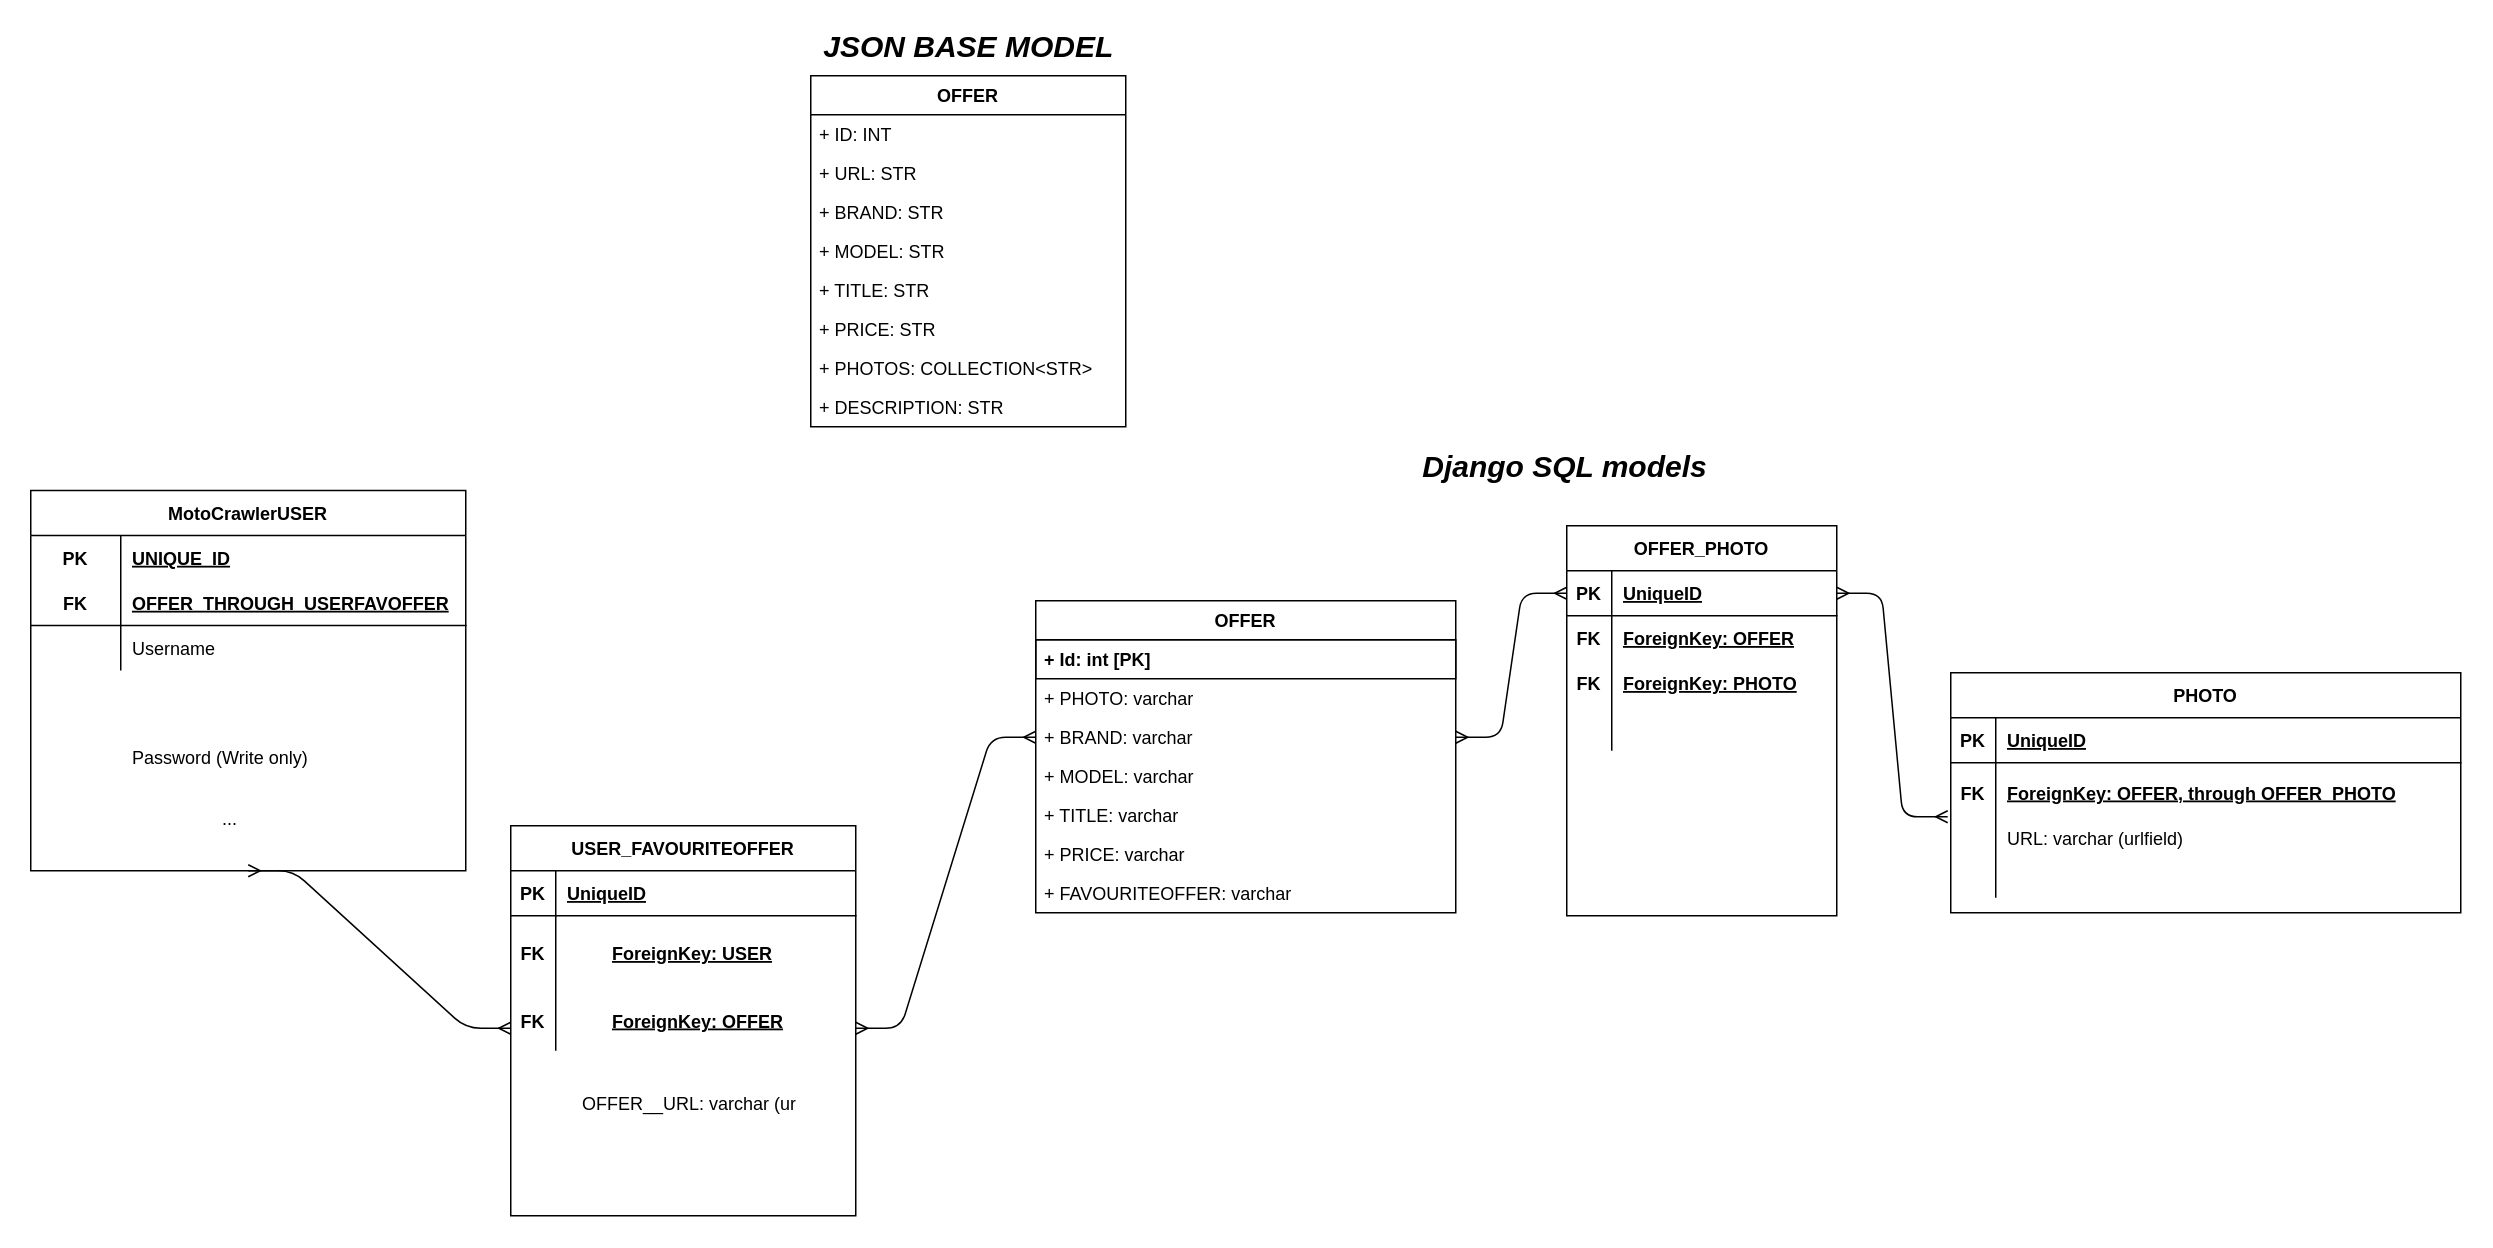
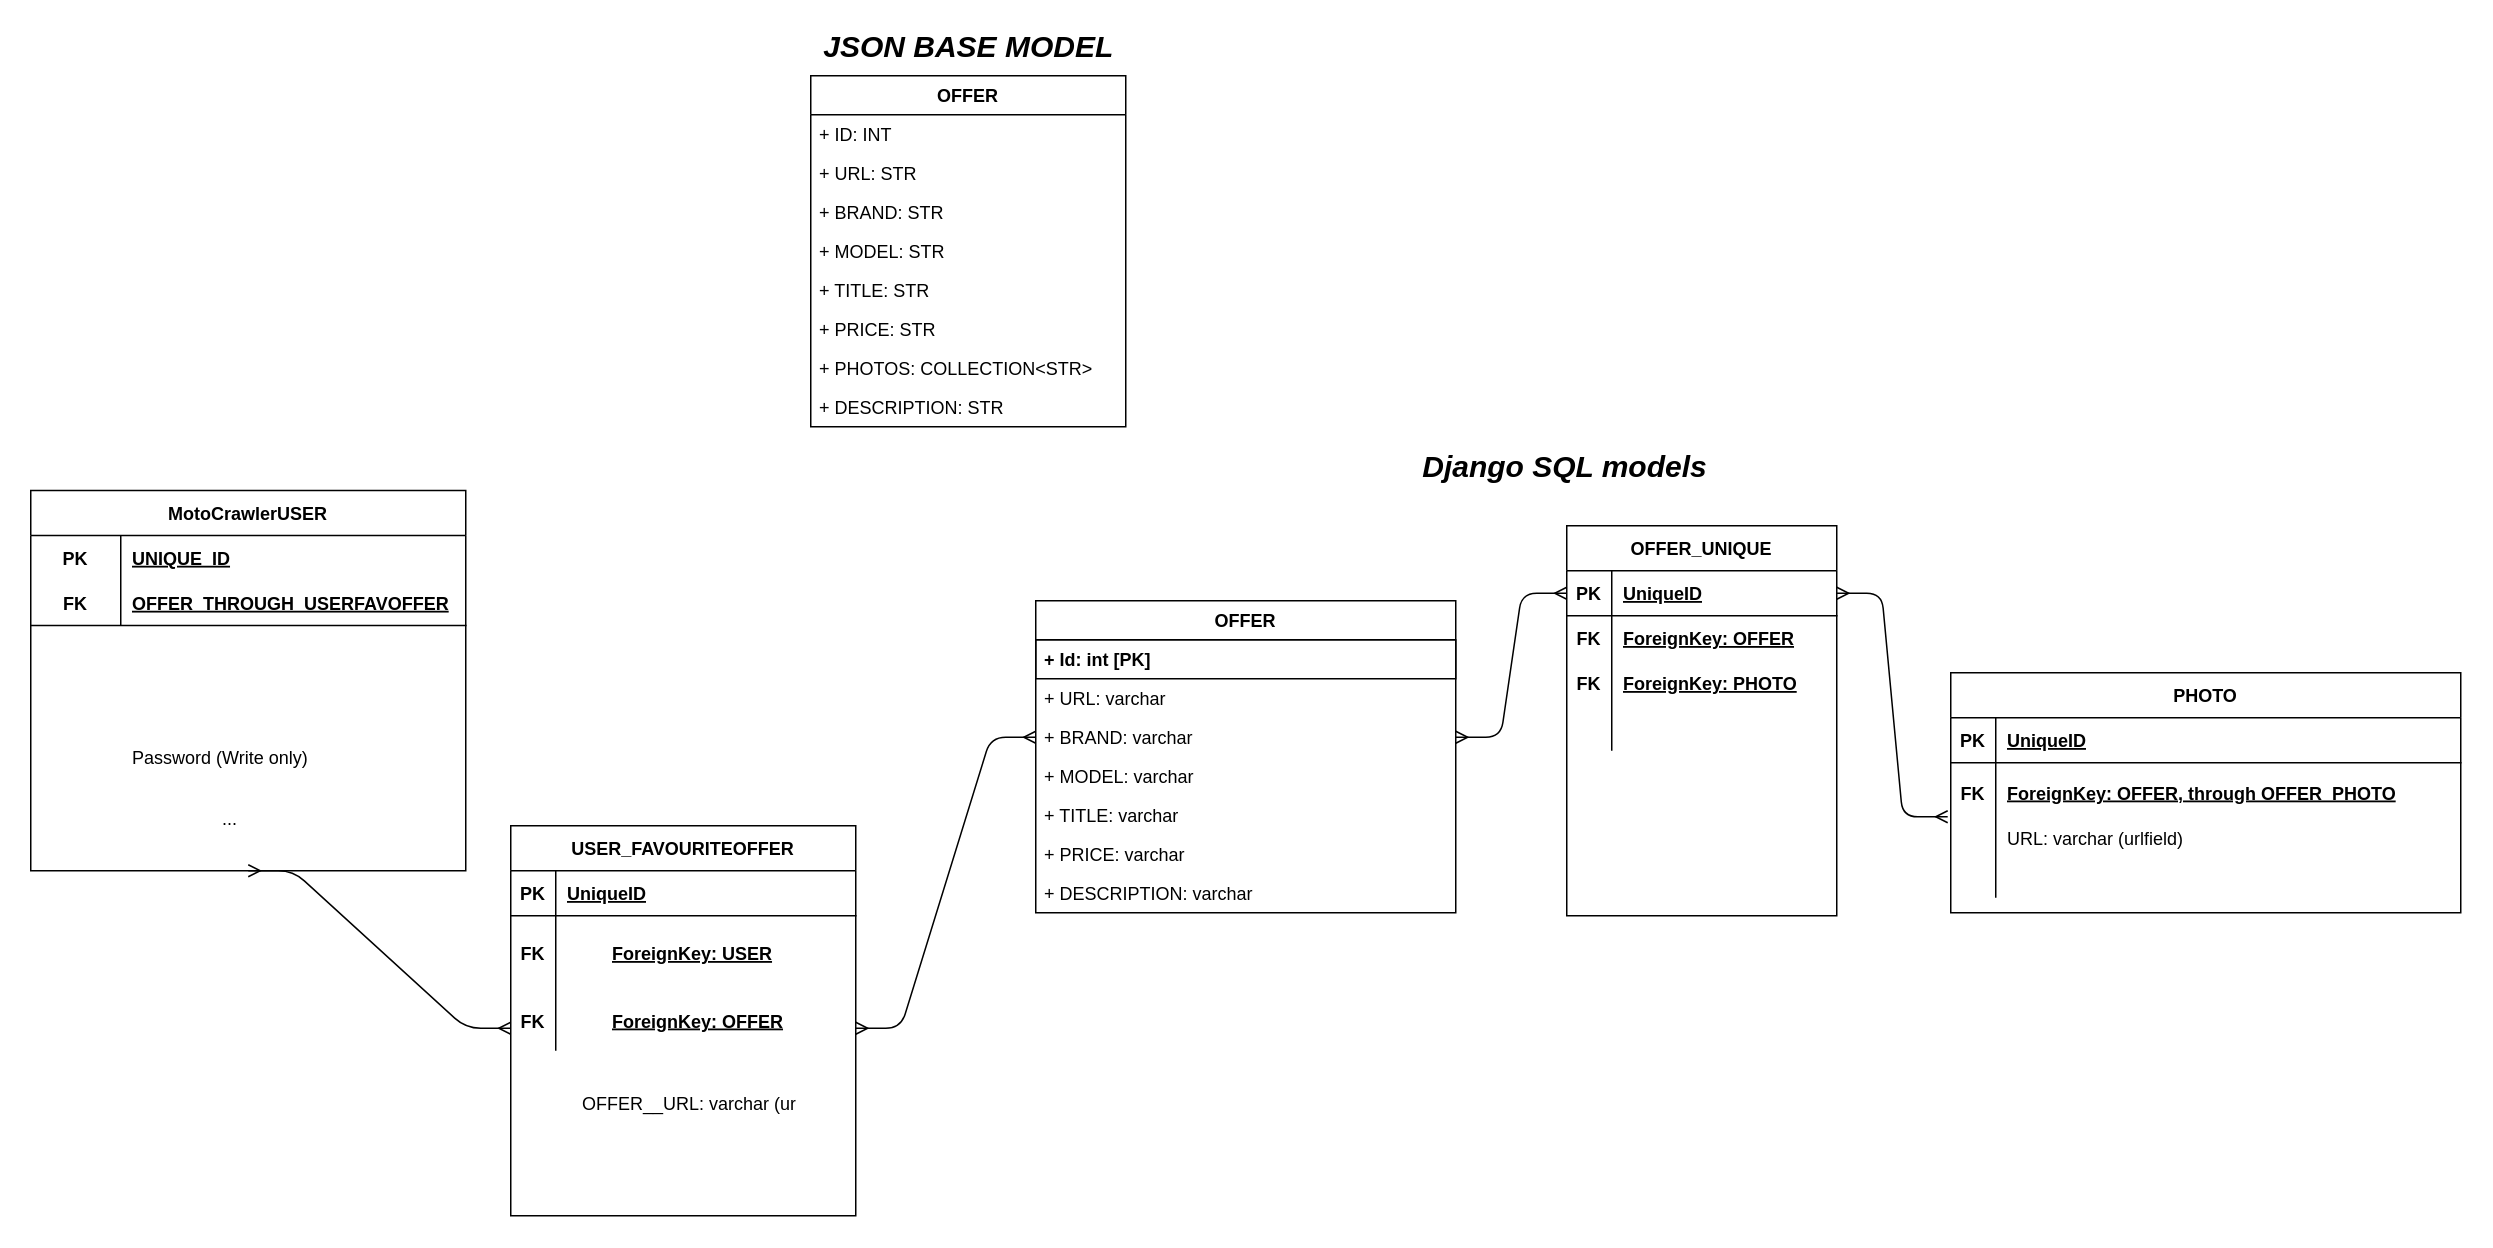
(1701, 549) -> (1701, 549)
(293, 648) -> none
(1118, 699) -> (1108, 699)
(1163, 894) -> (1148, 894)
